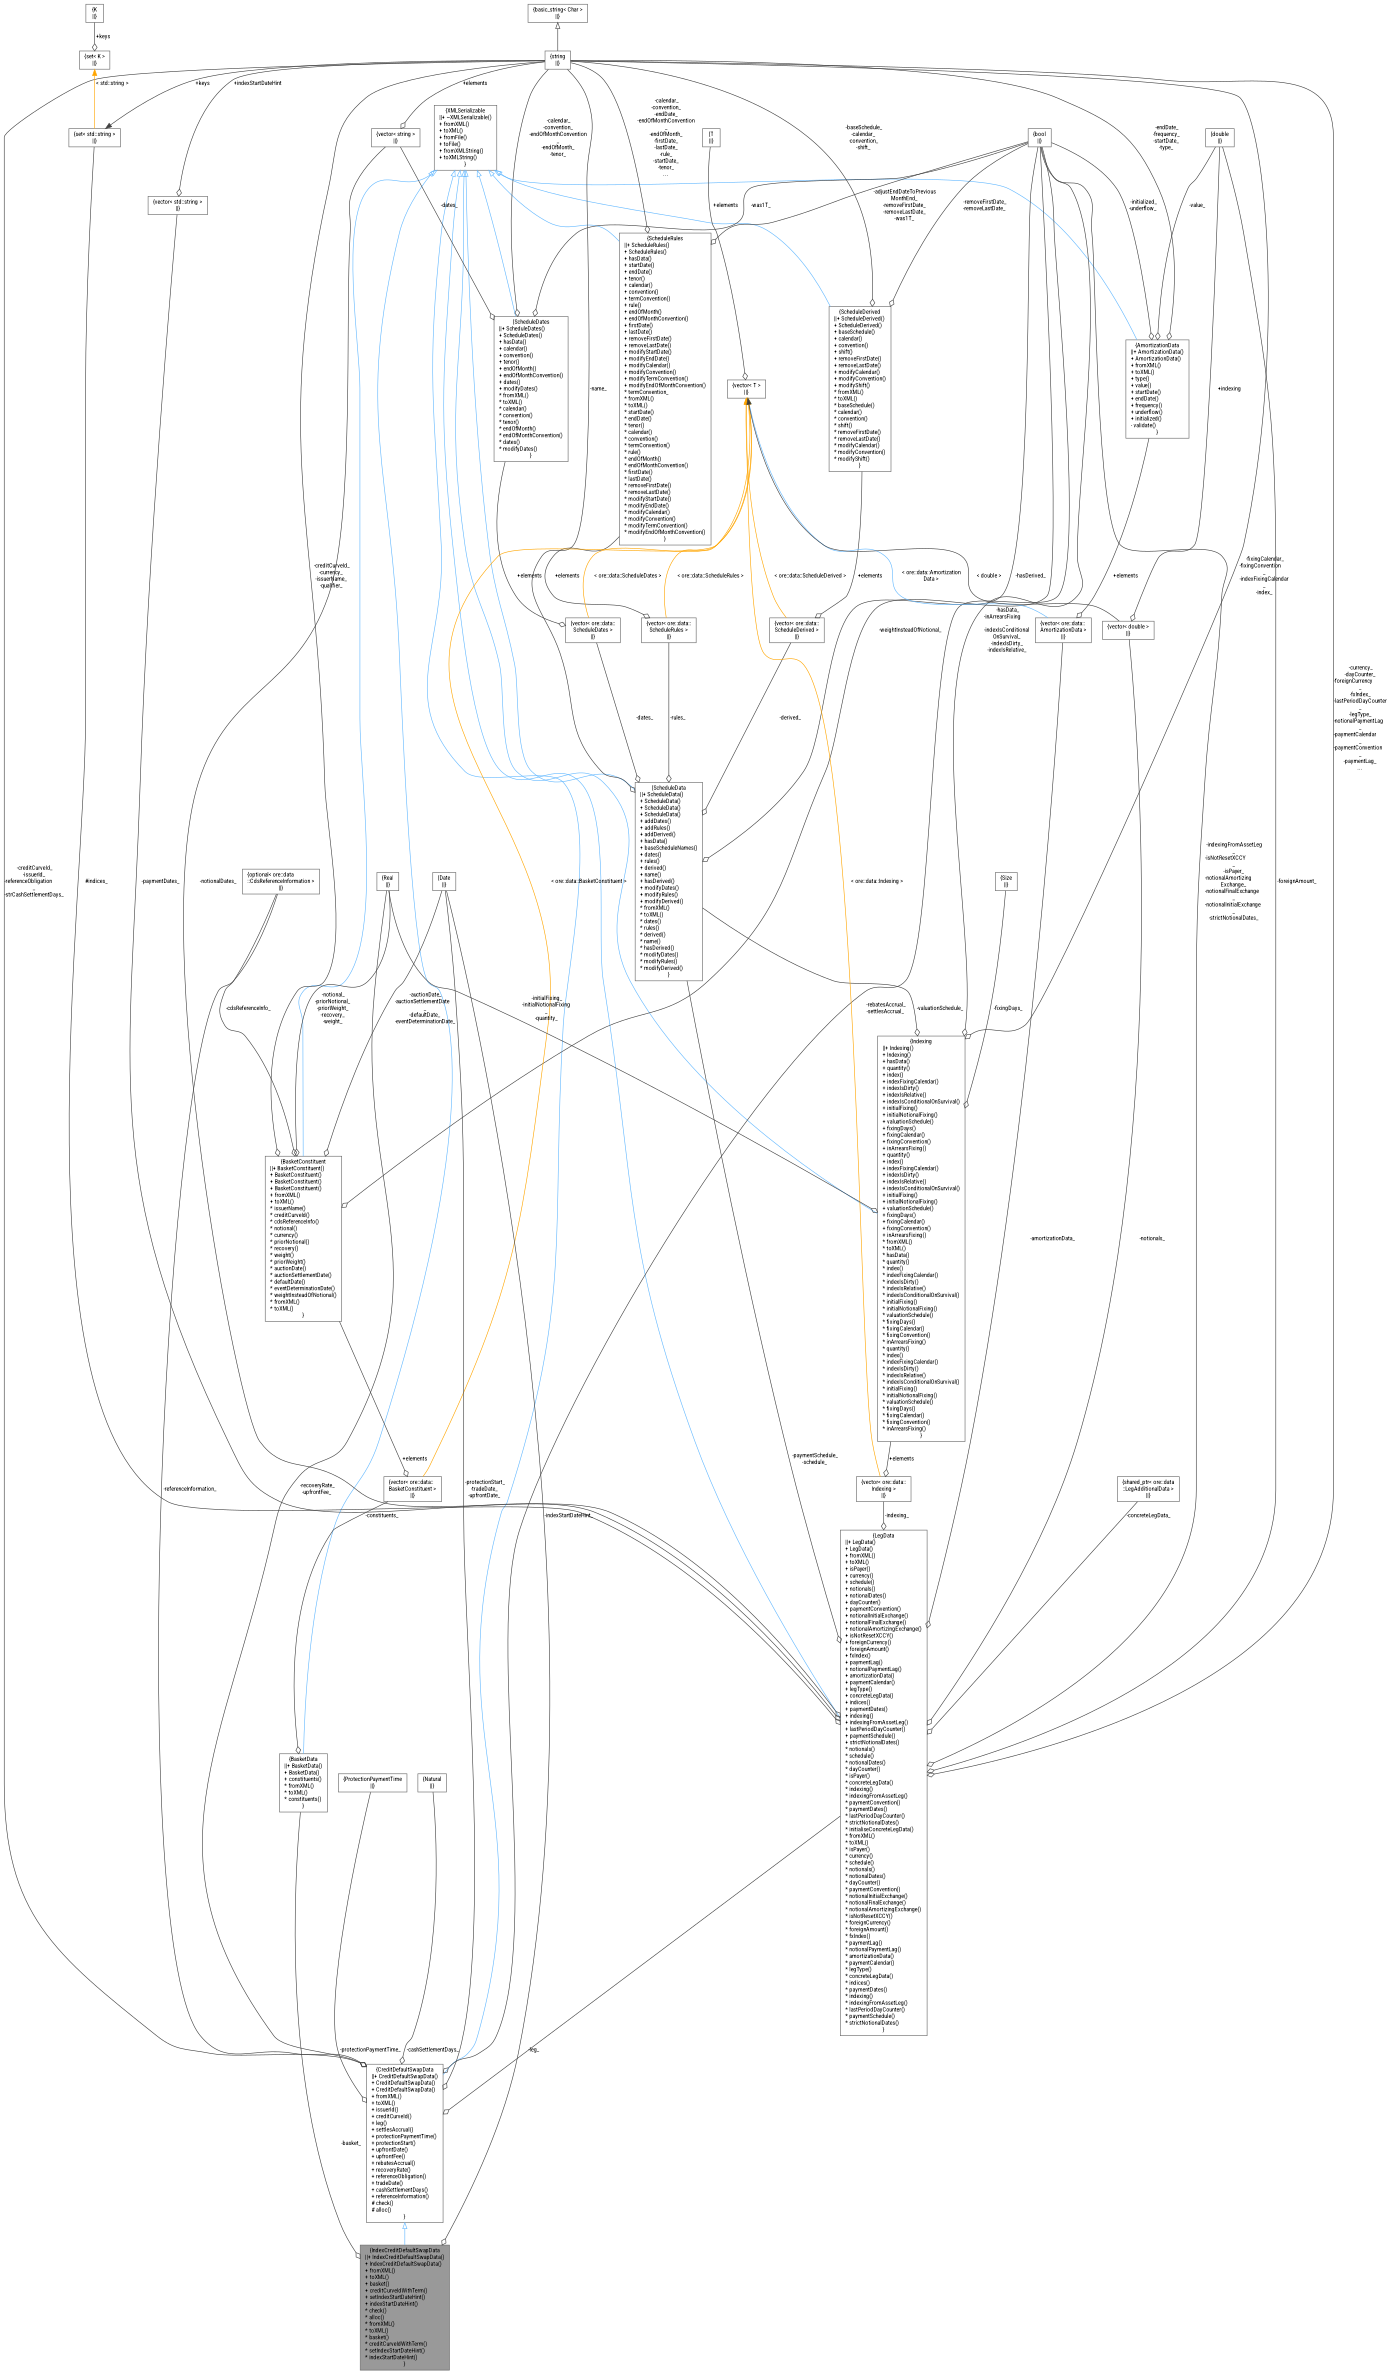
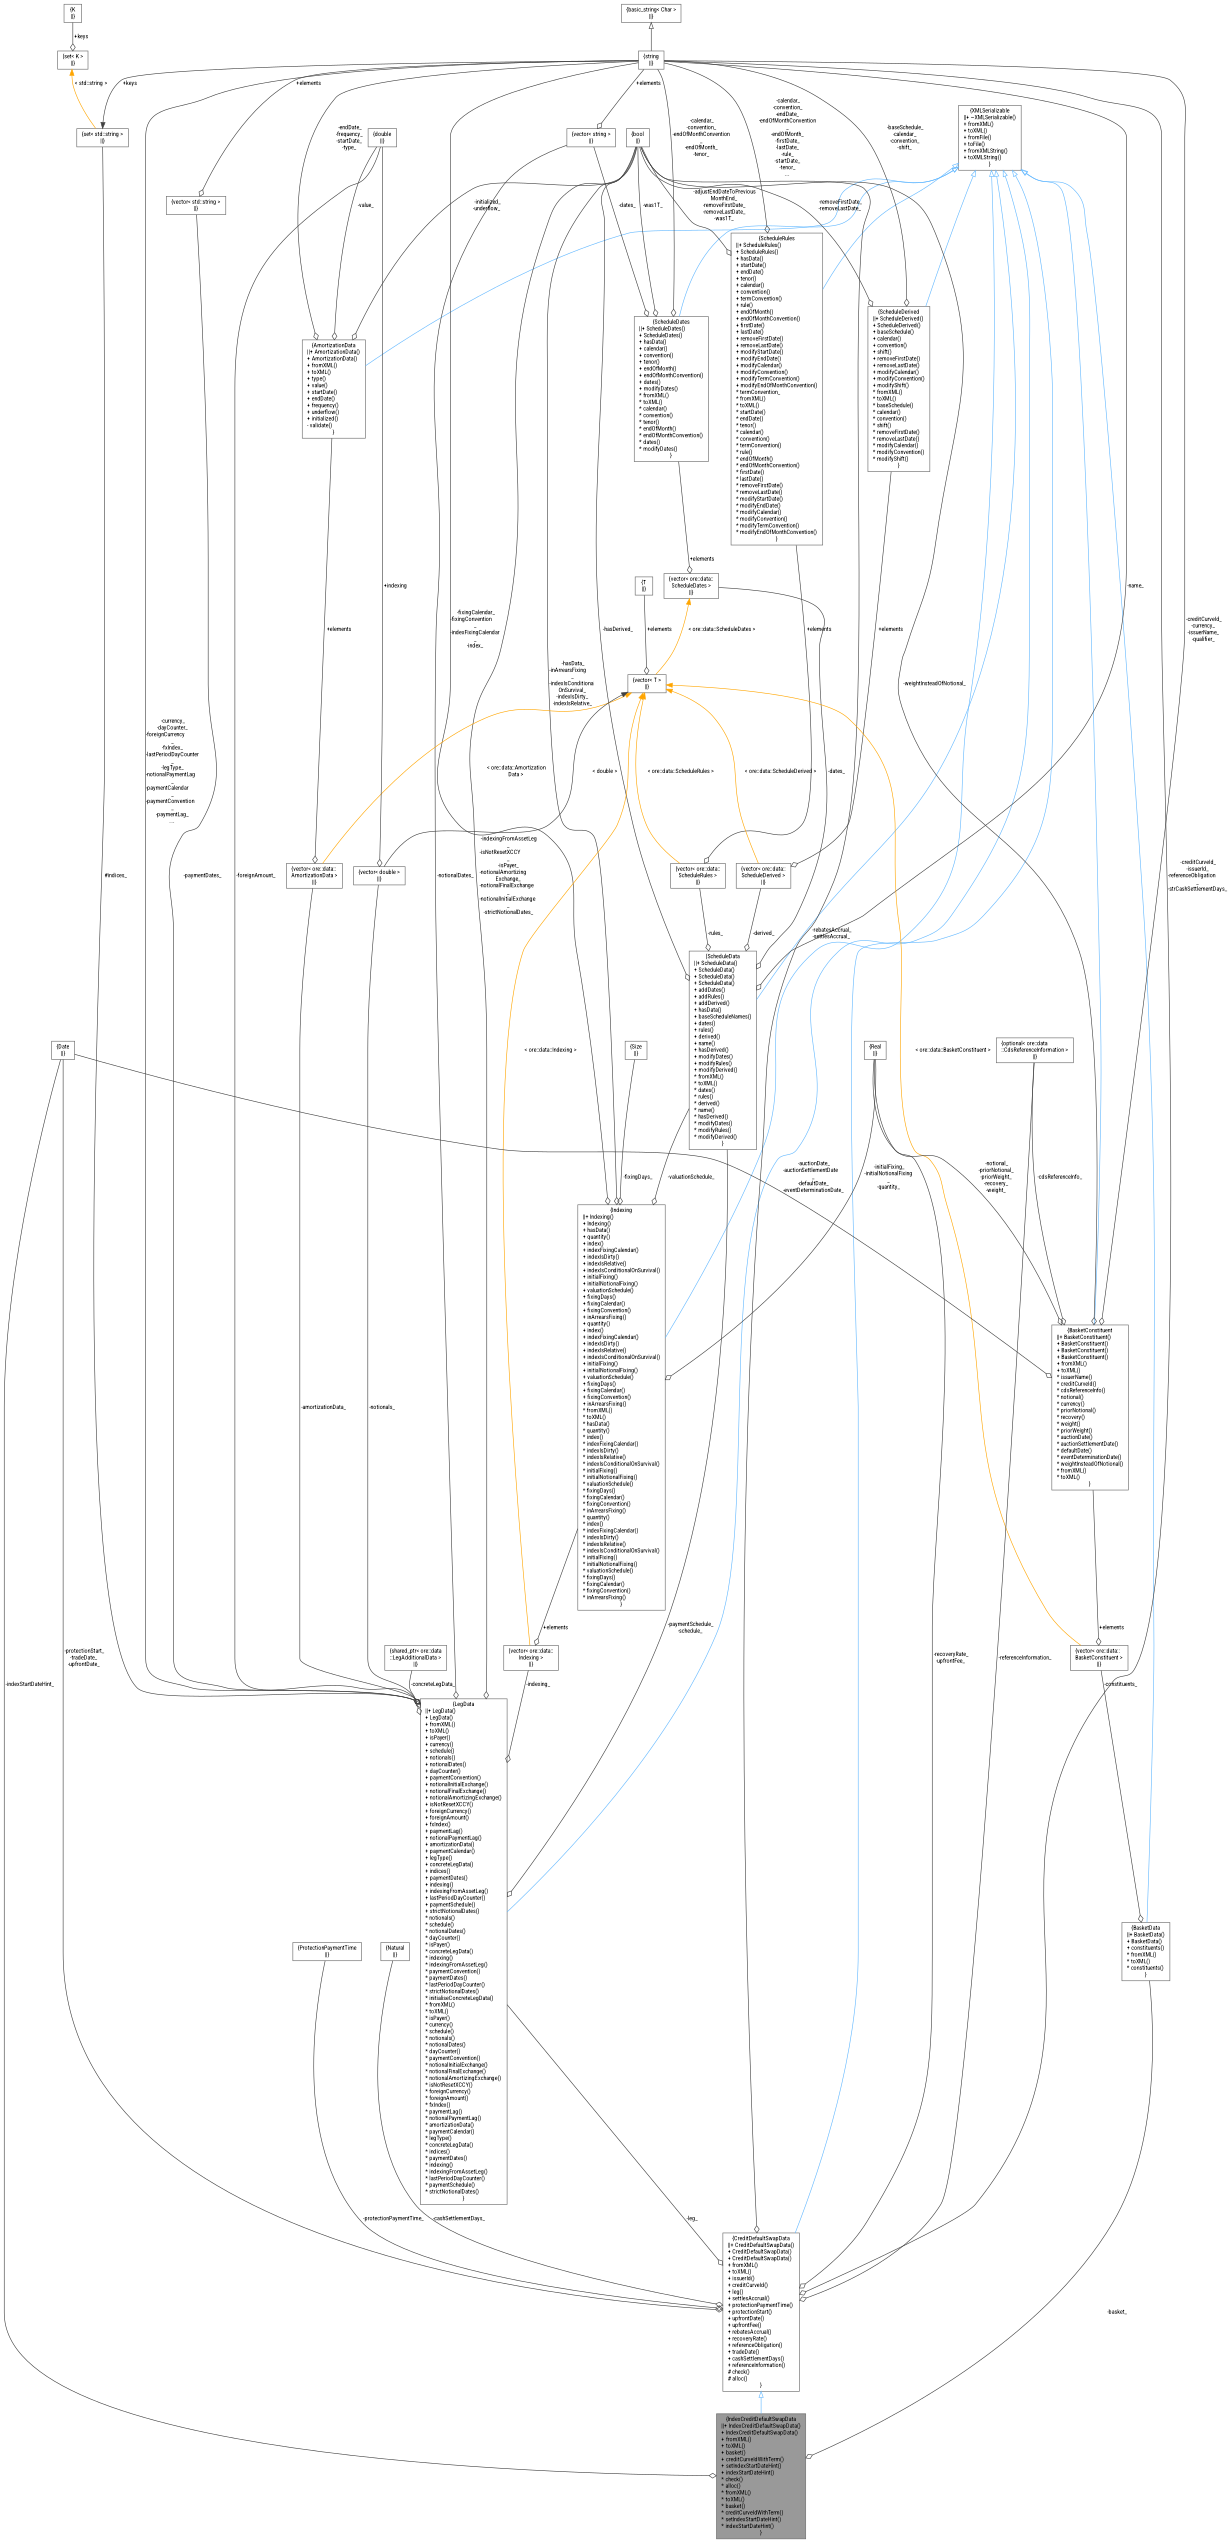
(257, 83) -> (308, 83)
(697, 551) -> (678, 642)
(889, 560) -> (452, 736)
